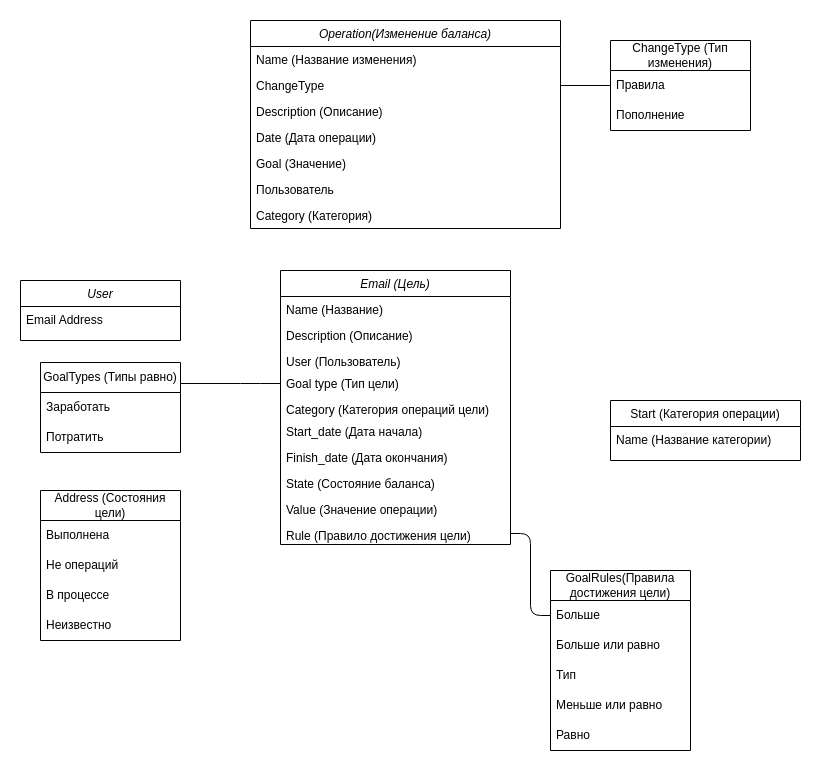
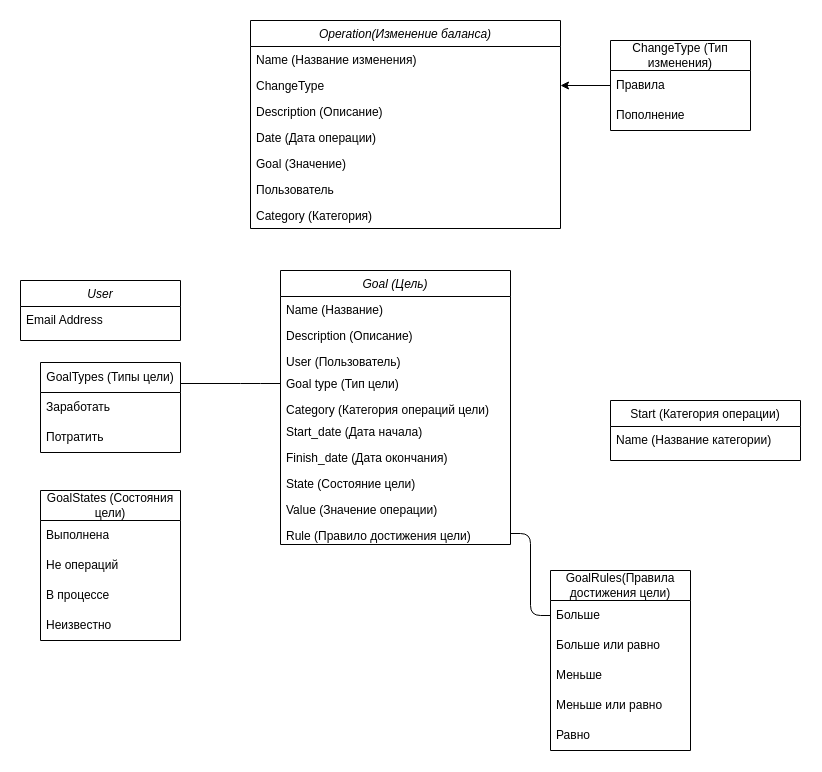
(567, 86) -> (569, 86)
(395, 284) -> (395, 284)
(111, 378) -> (111, 378)
(367, 484) -> (357, 484)
(111, 506) -> (111, 506)
(567, 676) -> (577, 676)
